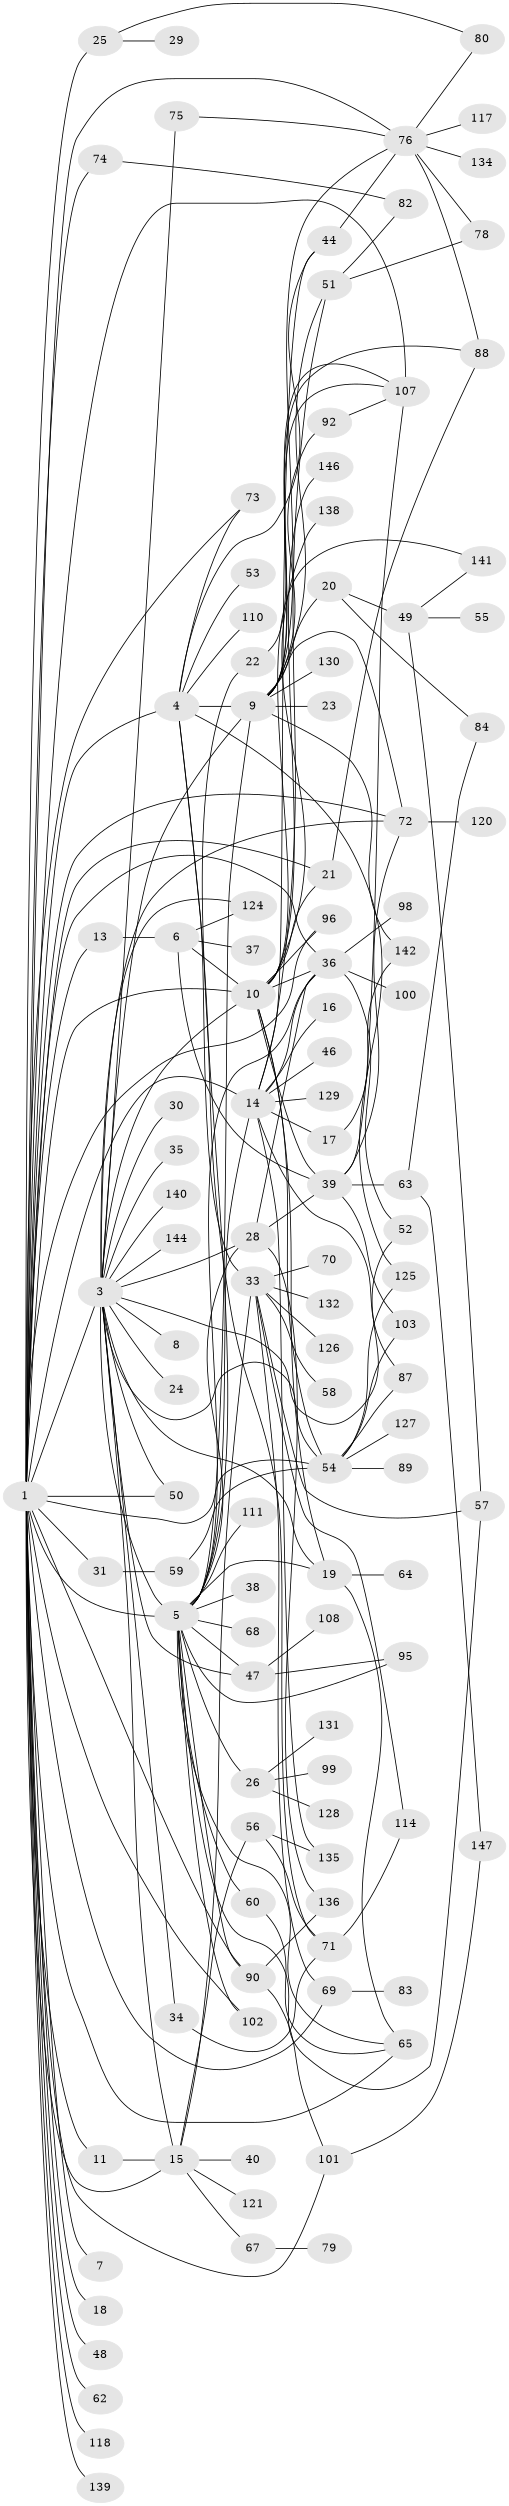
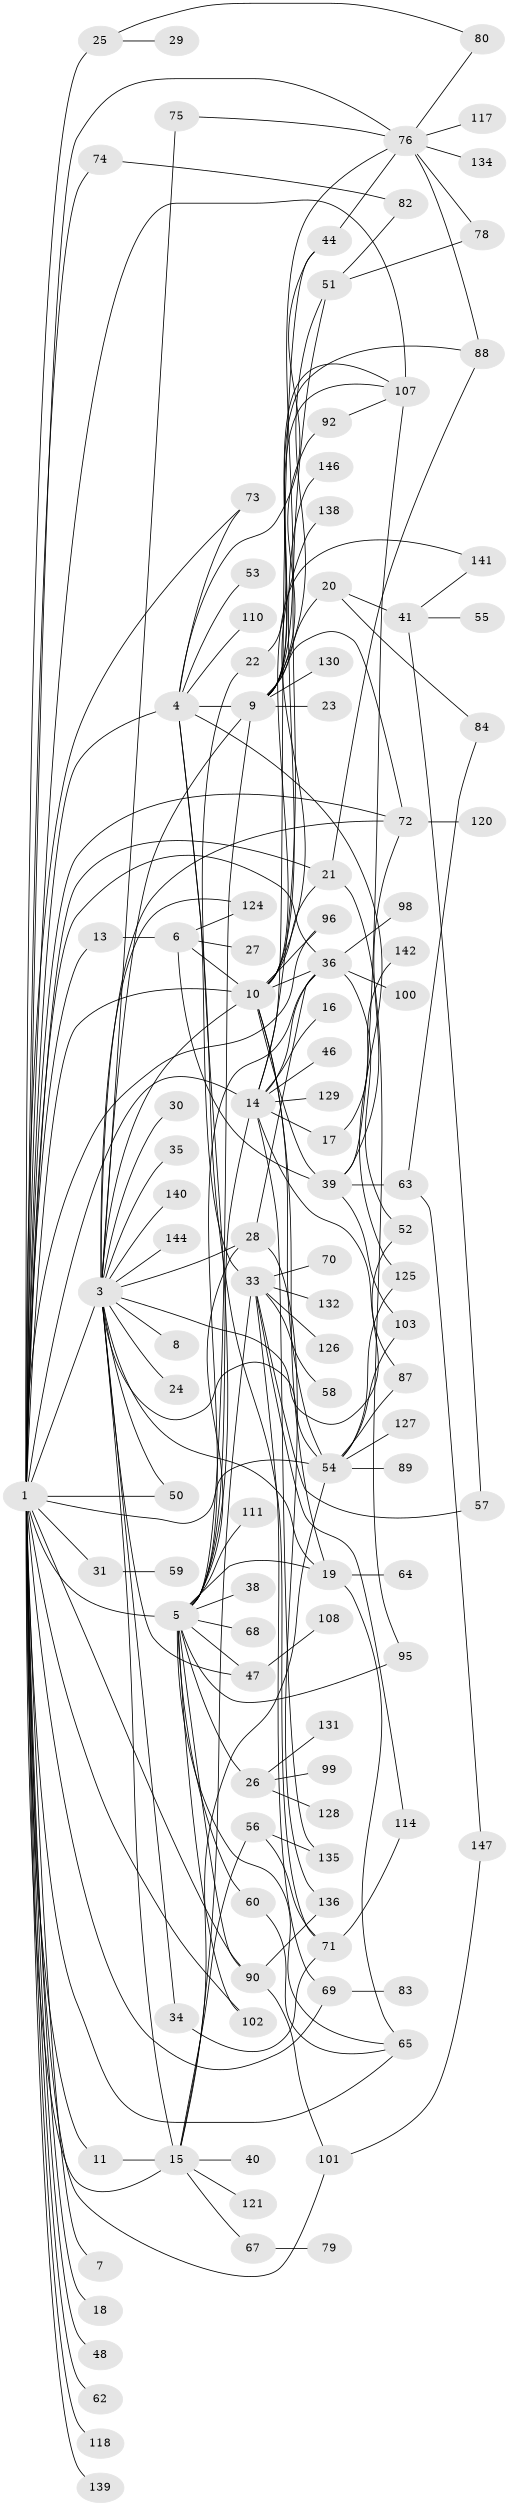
(406, 618) -> (406, 618)
(370, 805) -> none
(253, 951) -> (253, 951)
(295, 1209) -> none
(112, 1461) -> none
(237, 1486) -> (227, 1771)
(330, 1667) -> (380, 1225)
(406, 2082) -> none
